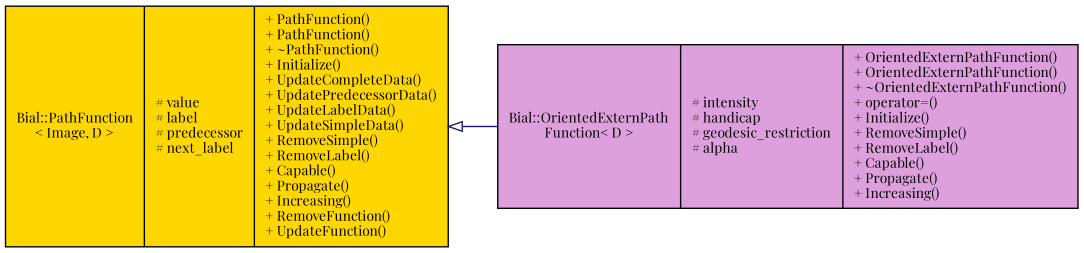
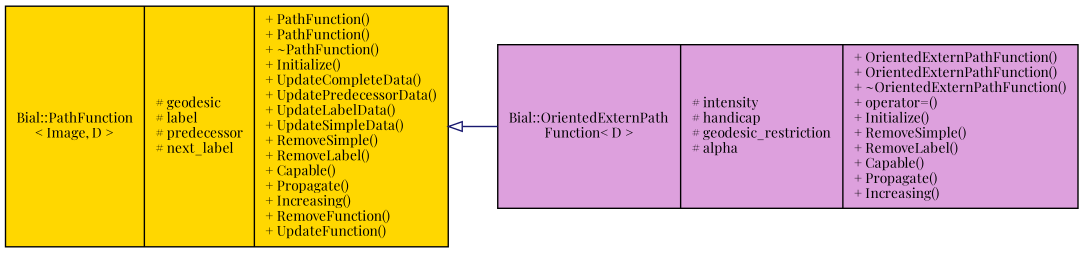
(178, 103) -> (188, 103)
